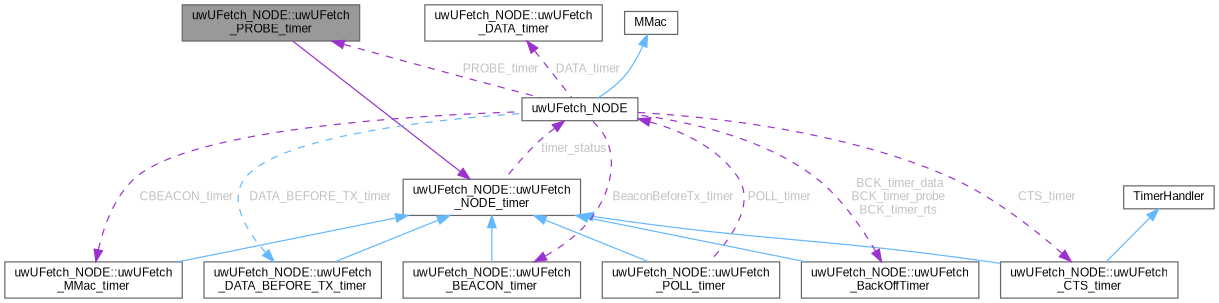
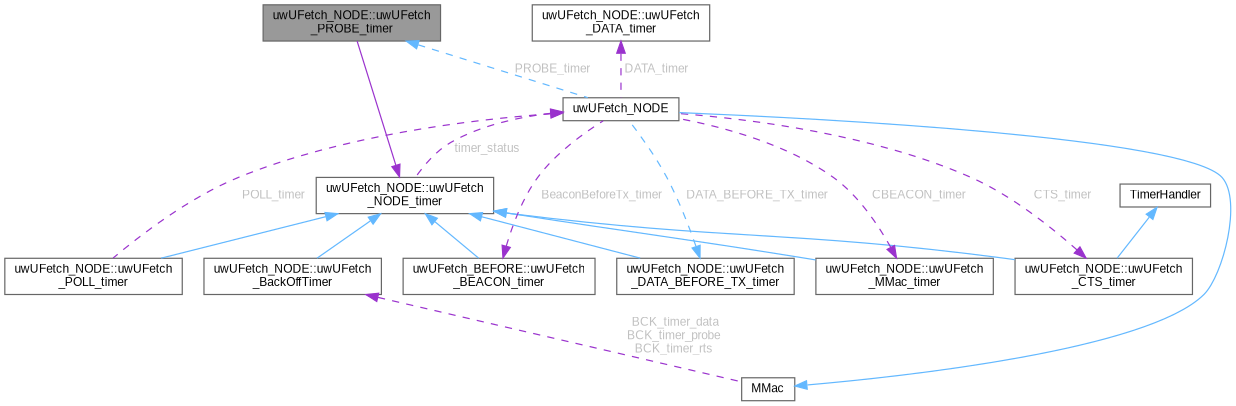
(442, 71) -> (503, 71)
(775, 153) -> (560, 340)
(492, 280) -> (499, 276)
